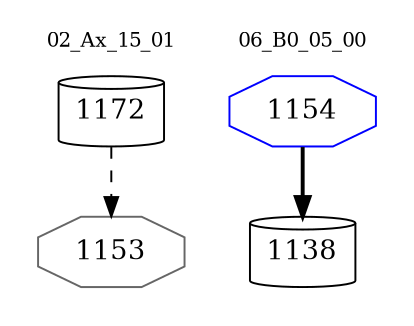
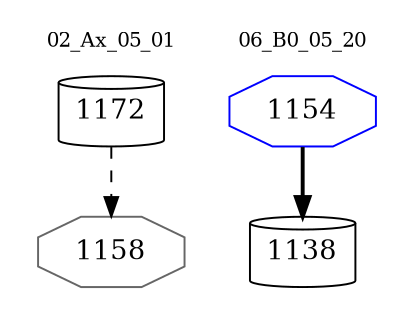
(111, 42) -> (111, 42)
(303, 42) -> (303, 42)
(111, 252) -> (111, 252)
